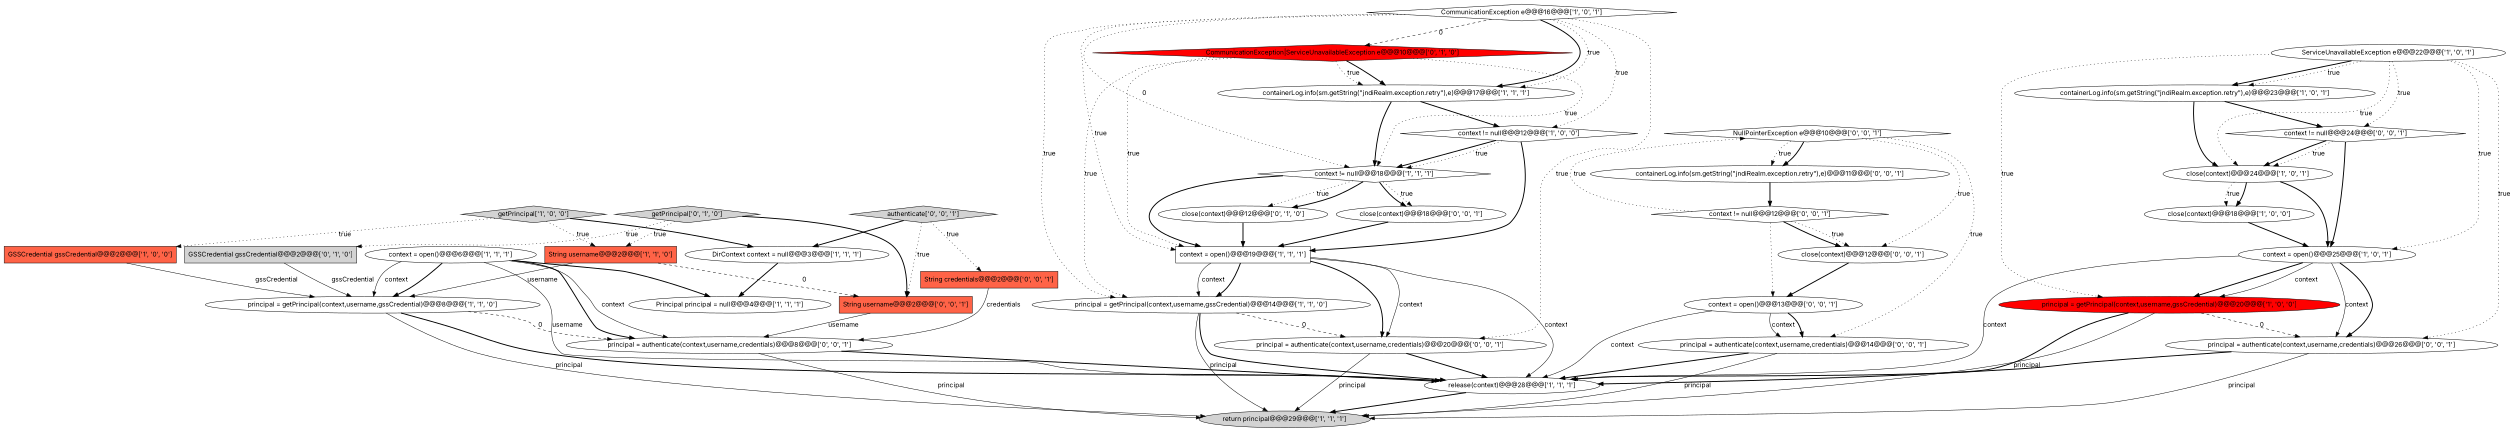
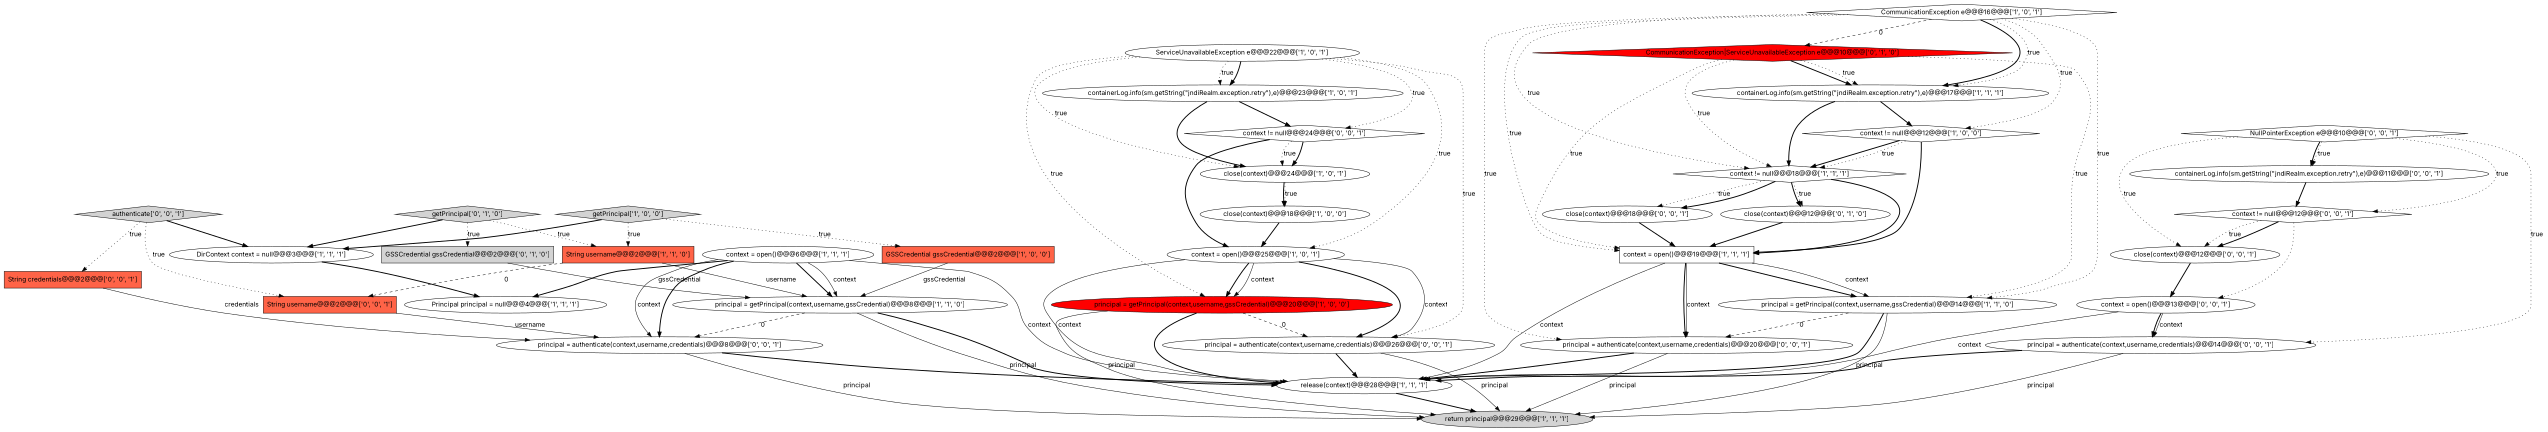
(1145, 93) -> (1534, 93)
(1586, 160) -> (2494, 181)
(2316, 203) -> none
(844, 228) -> (378, 233)
(568, 325) -> (1040, 325)
